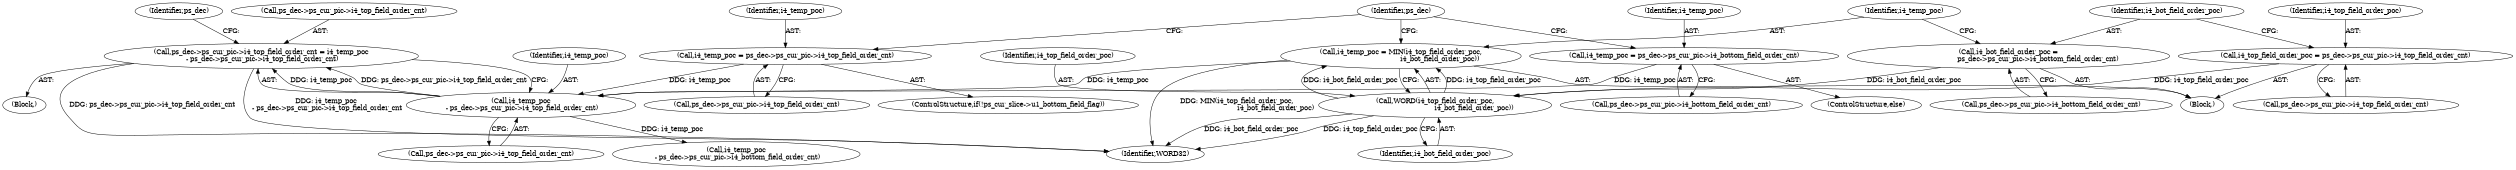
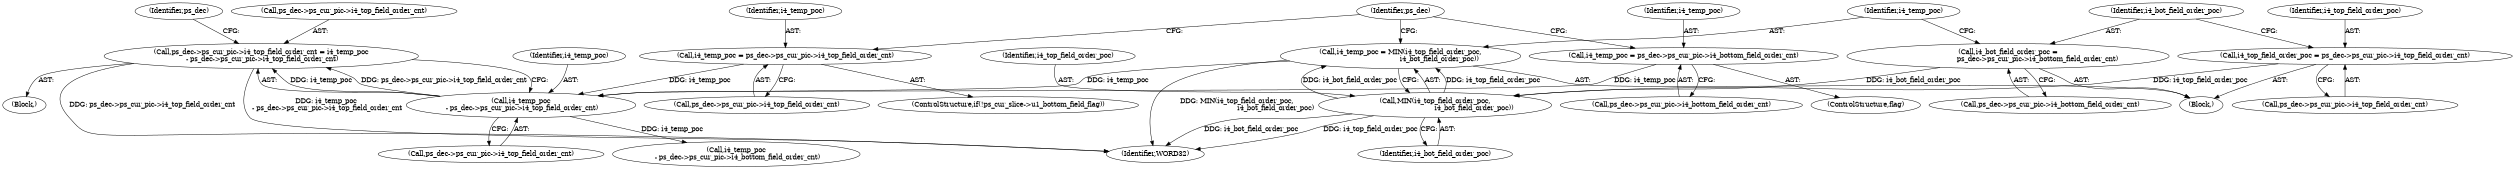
(1435, 105) -> (1435, 105)
(1866, 105) -> (1866, 105)
